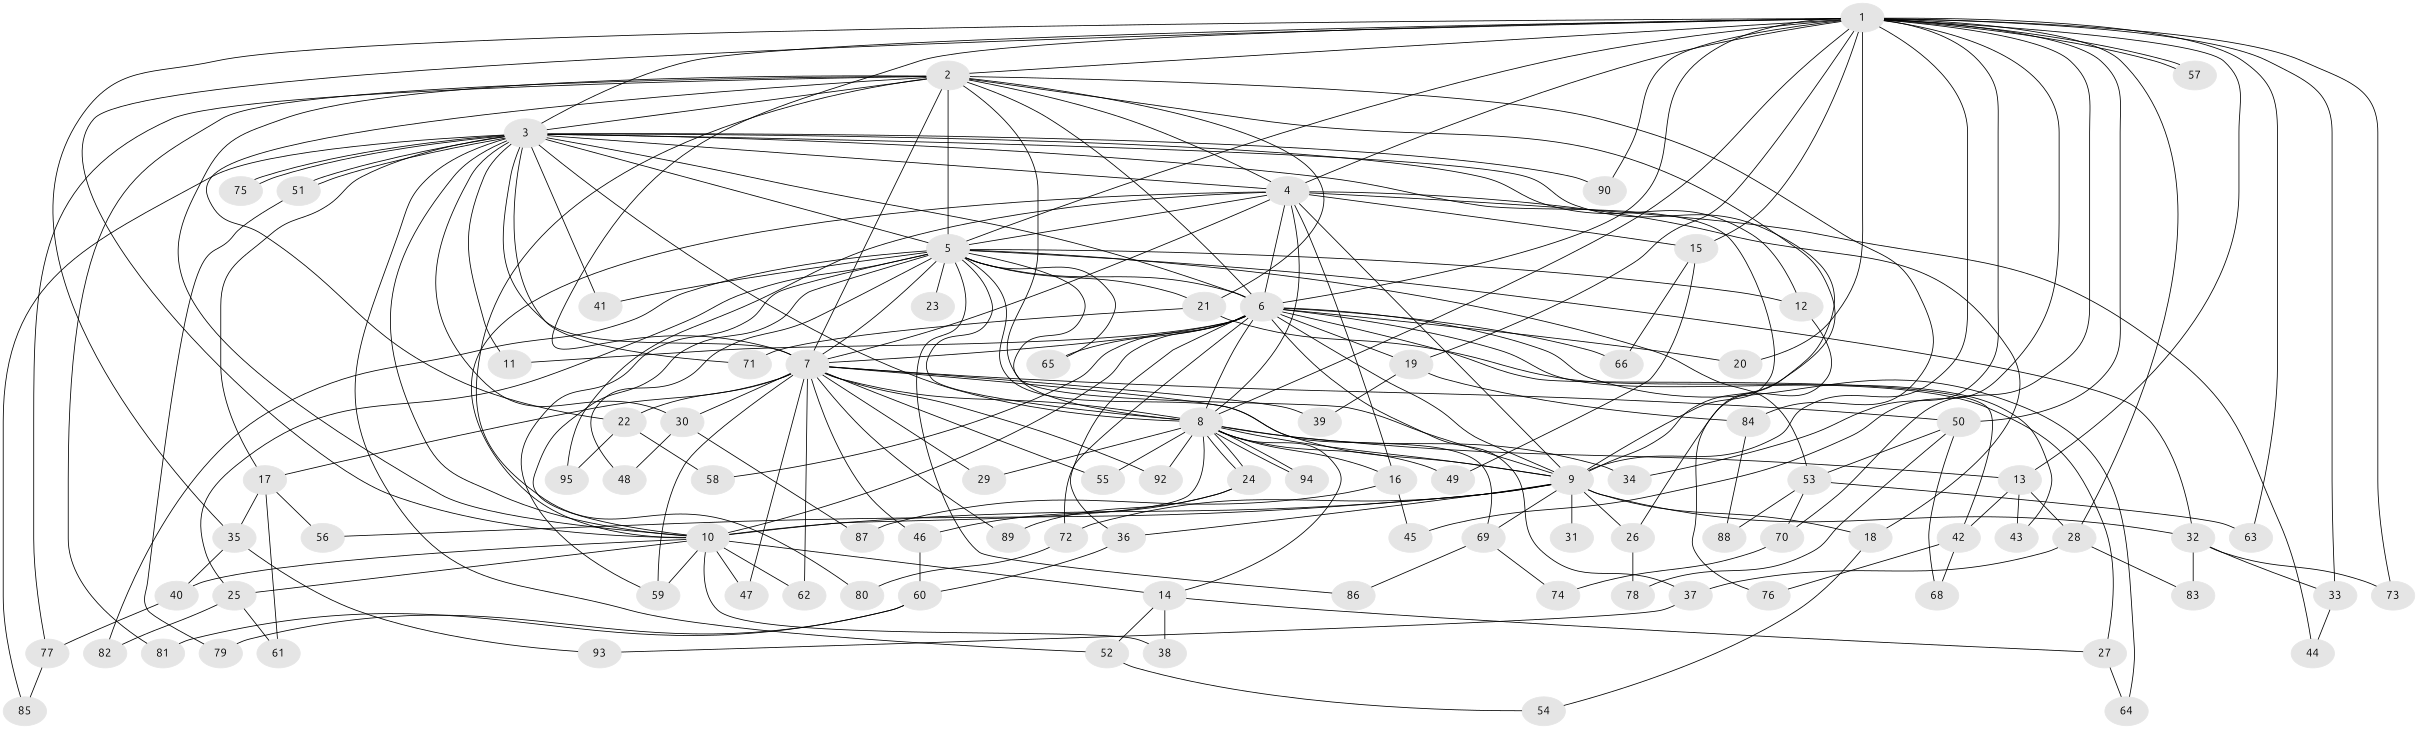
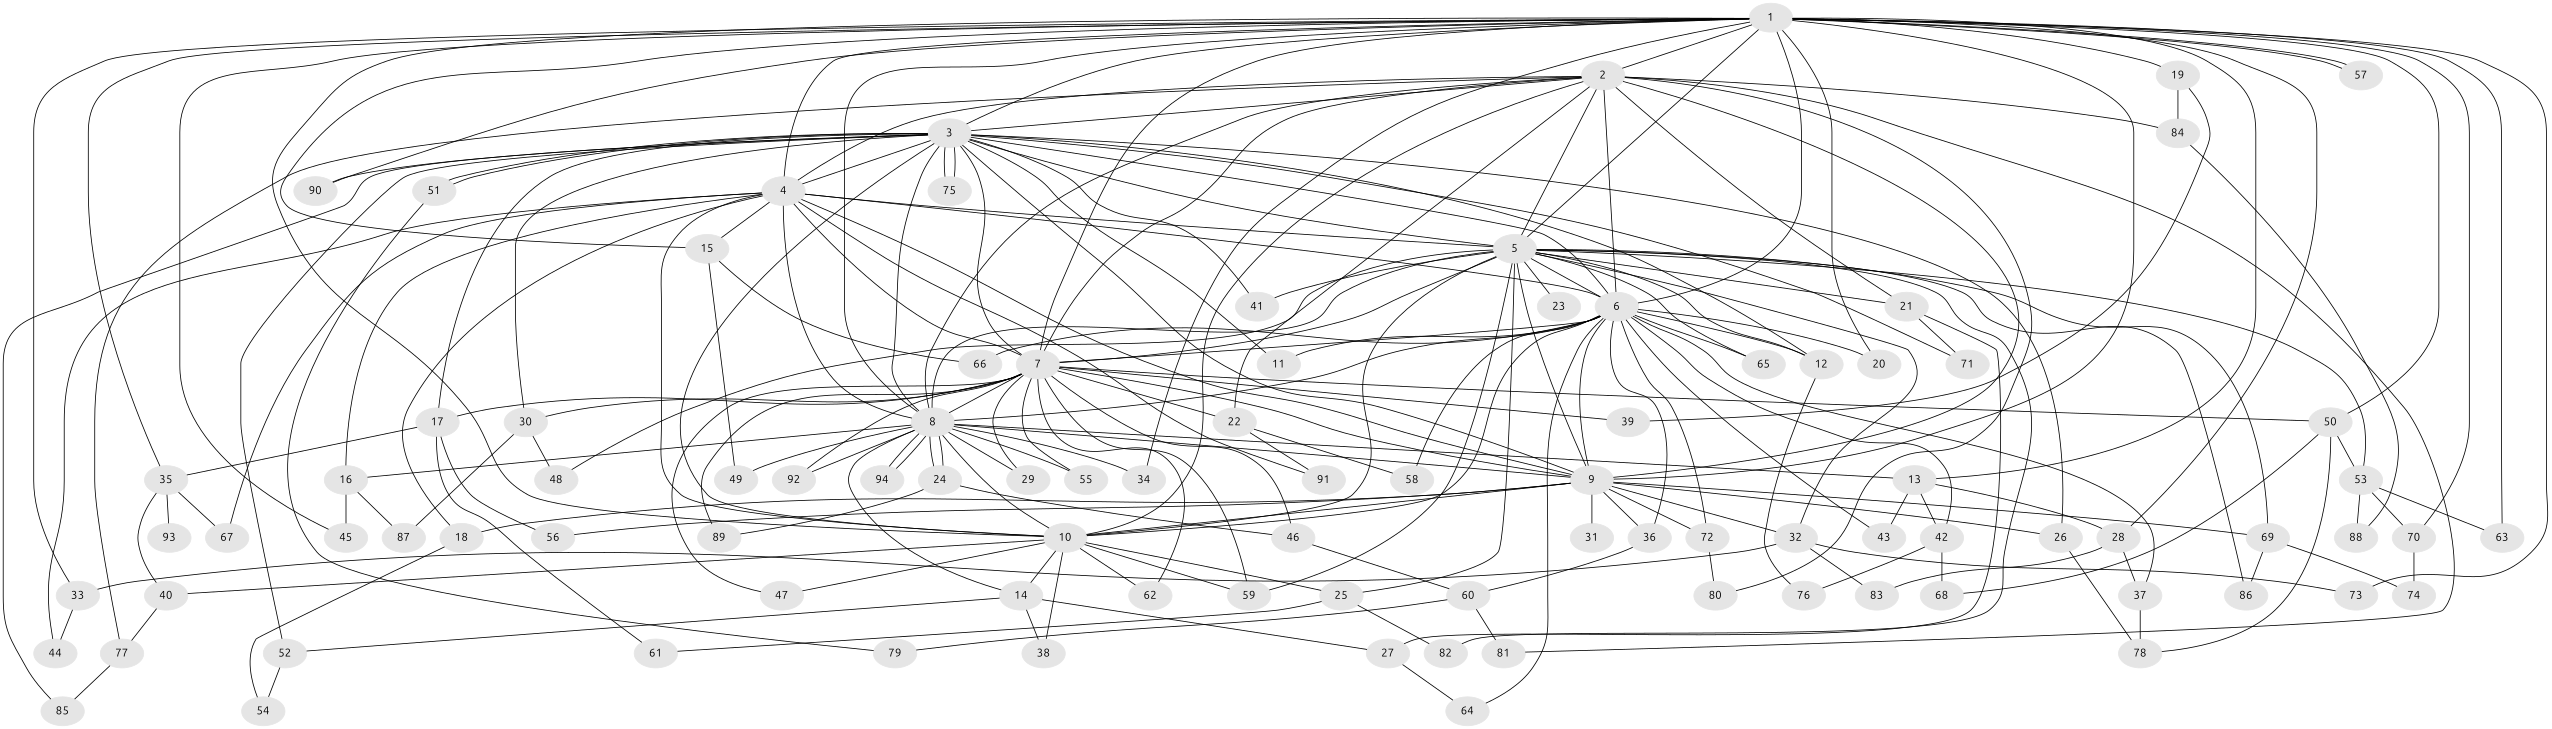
(1331, 333) -> (1718, 330)
(567, 480) -> (1324, 480)
none -> (227, 538)
(1149, 635) -> (2140, 625)
